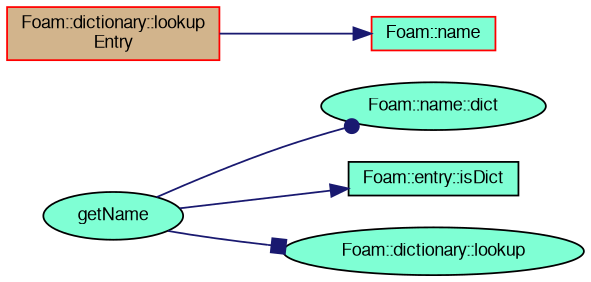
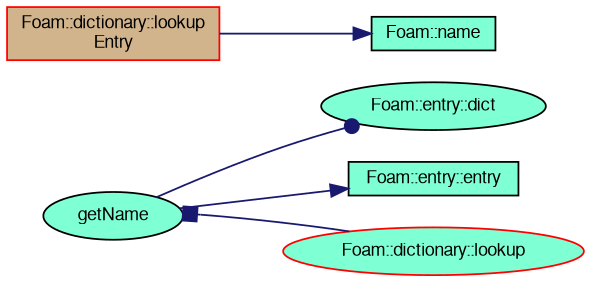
(434, 34) -> (434, 34)
(434, 106) -> (434, 106)
(434, 179) -> (434, 179)
(218, 239) -> (275, 222)
(434, 251) -> (434, 251)
